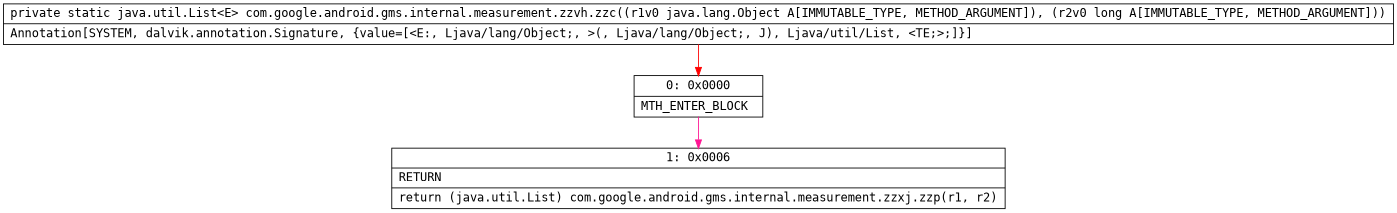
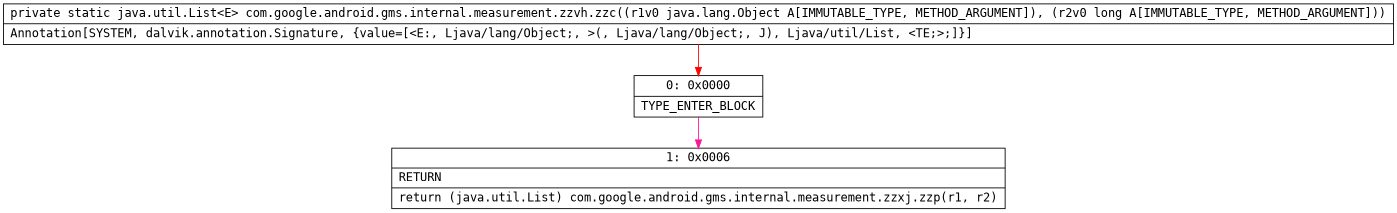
(695, 106) -> (698, 106)
